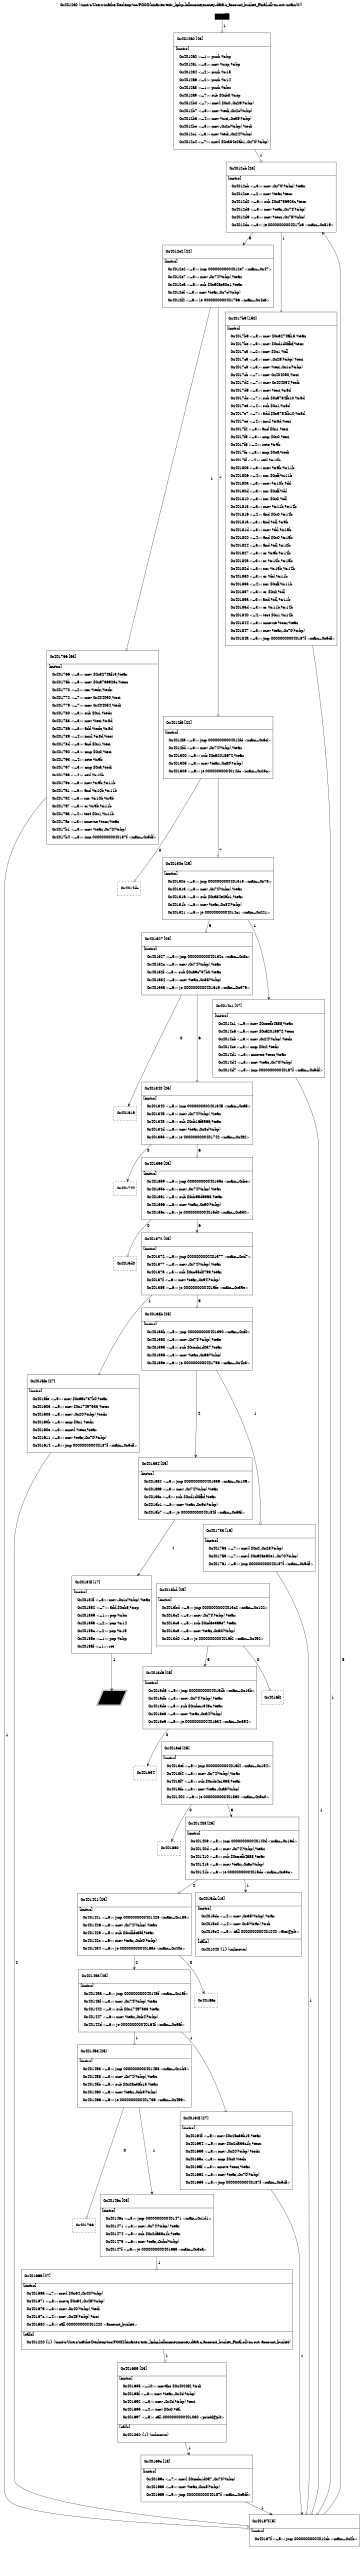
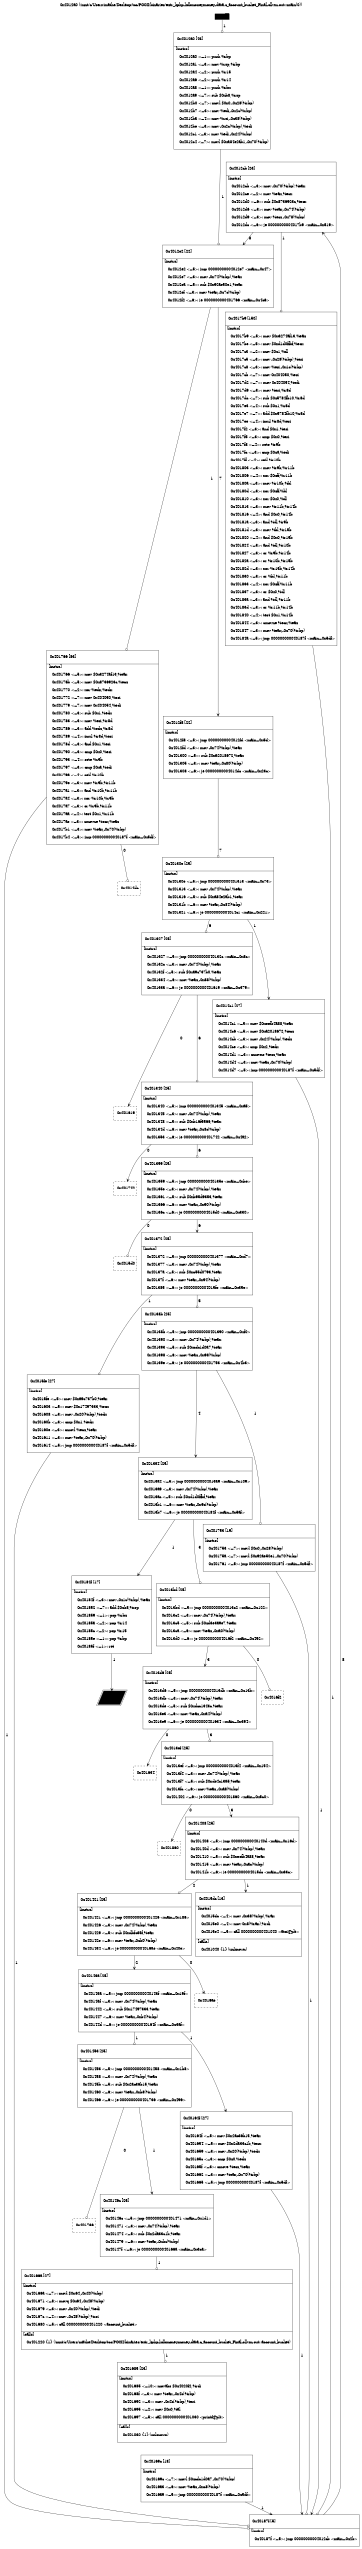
(258, 155) -> (220, 196)
(218, 511) -> (218, 511)
(170, 830) -> (124, 862)
(199, 1414) -> (199, 1414)
none -> (195, 1551)
none -> (208, 1735)
(319, 1793) -> (319, 1793)
(16, 1963) -> (16, 1963)
(208, 2068) -> (208, 2068)
(187, 2448) -> none
